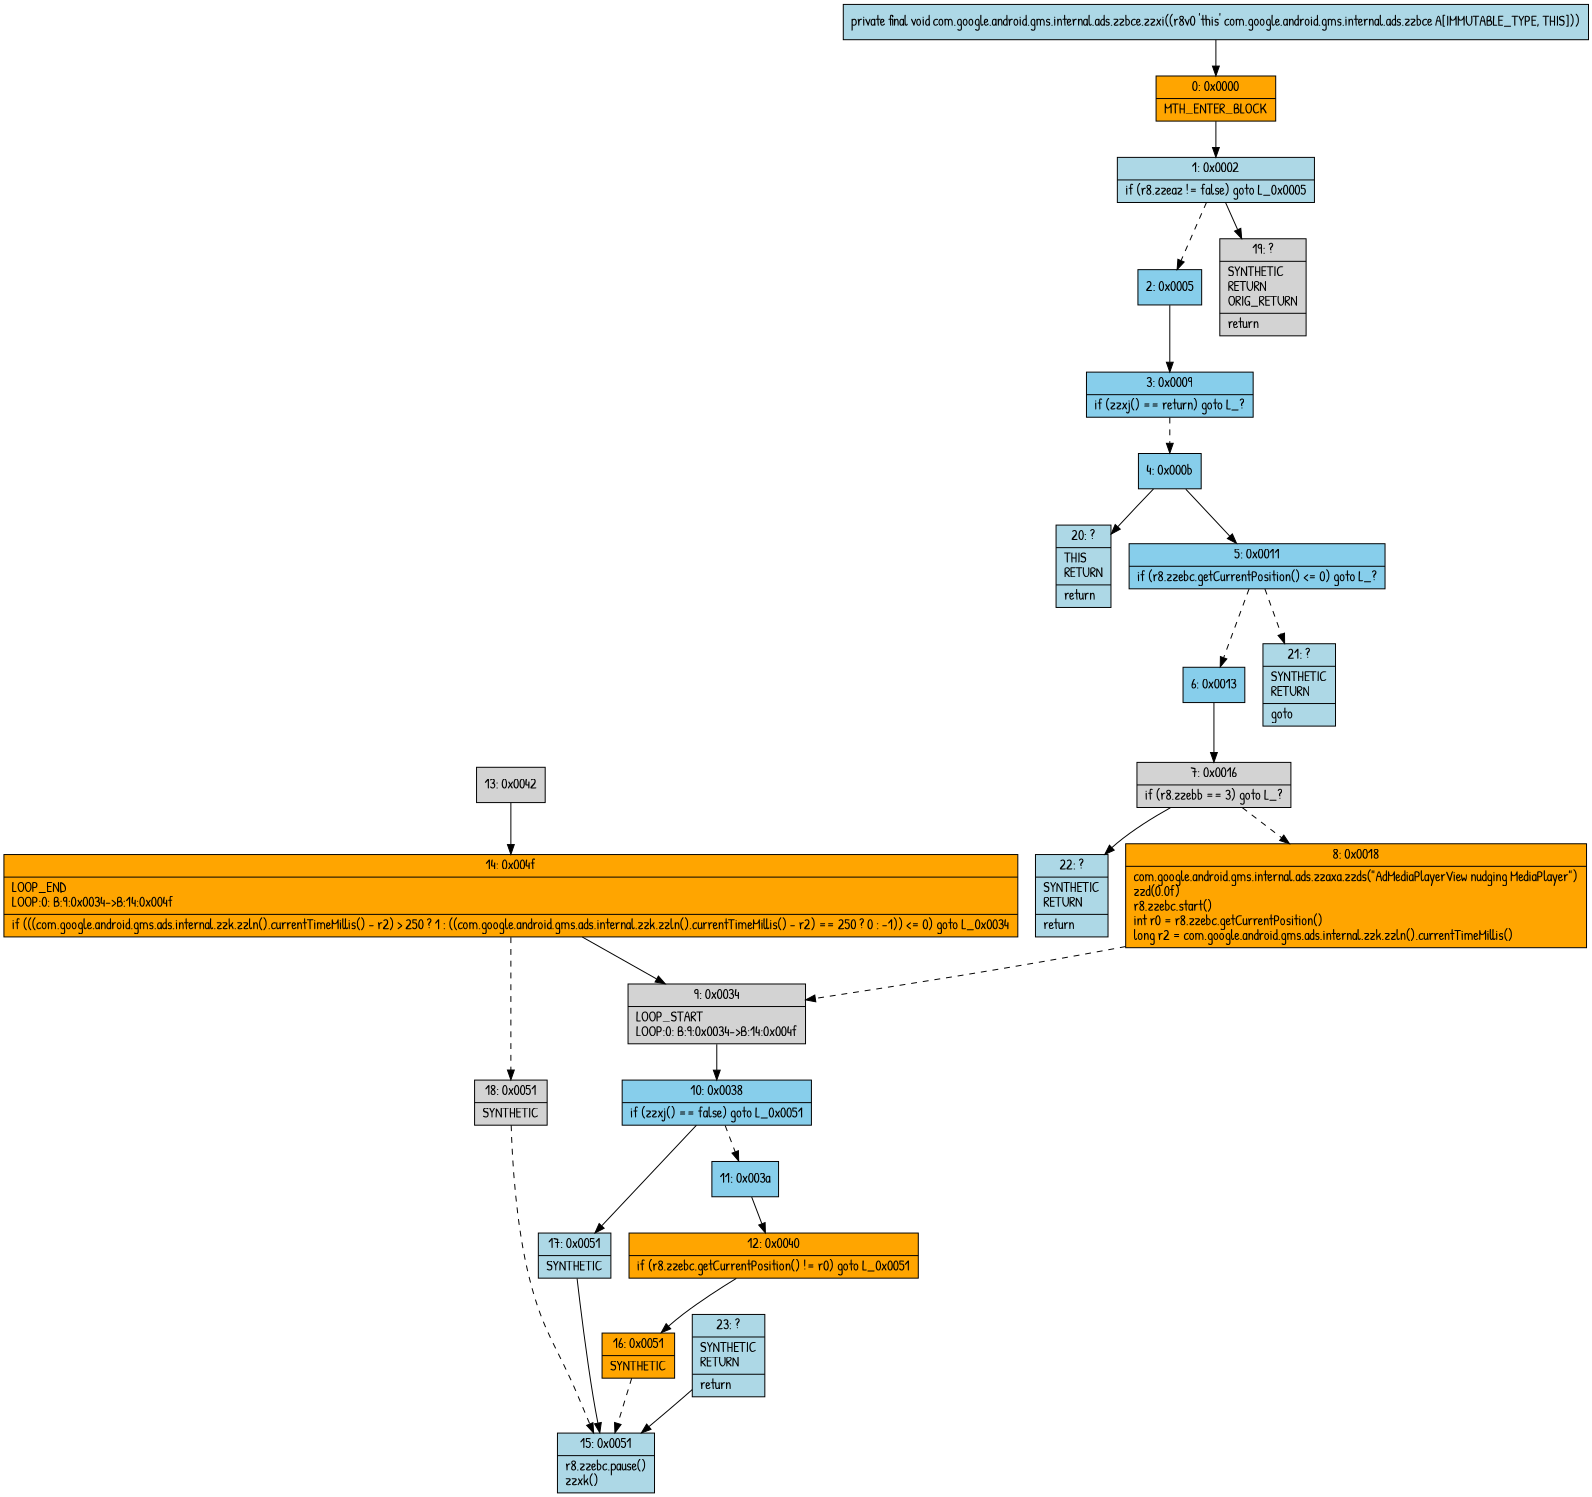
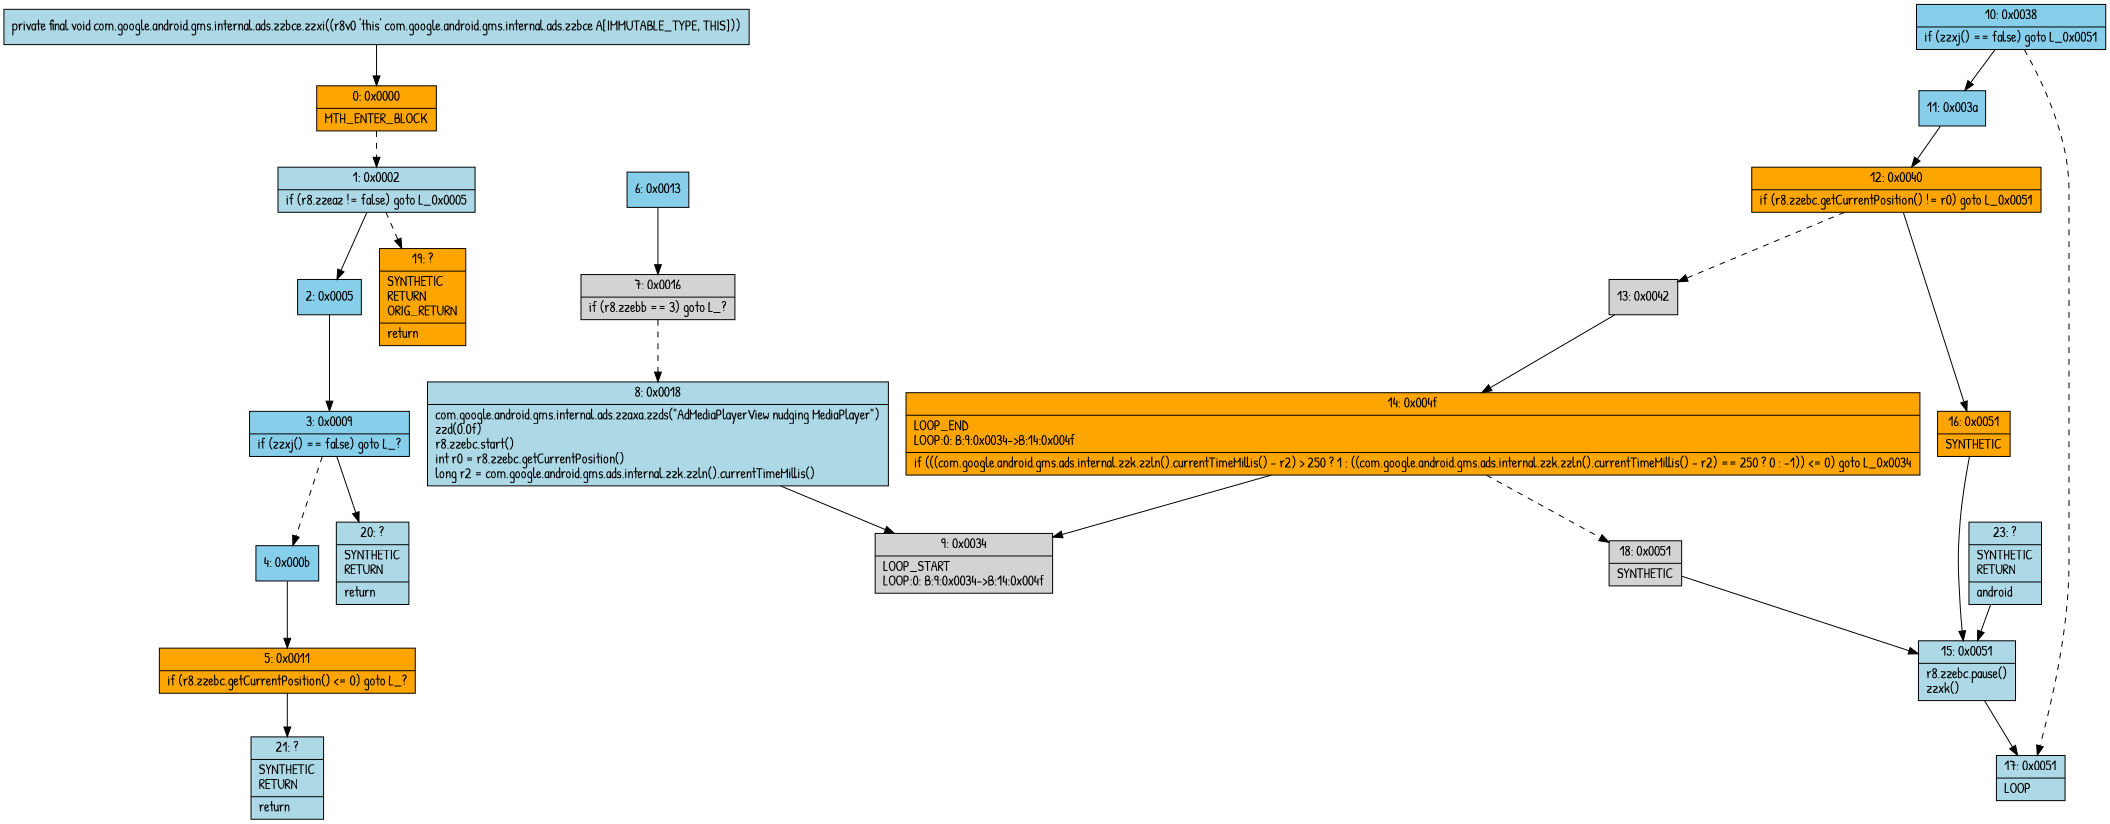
(1216, 134) -> (377, 144)
(1232, 216) -> (392, 226)
(1194, 231) -> (354, 241)
none -> (1766, 245)
(1263, 287) -> (423, 297)
(1170, 405) -> (329, 445)
(1136, 508) -> (346, 485)
(1076, 558) -> (373, 555)
(1257, 566) -> (287, 671)
(1273, 611) -> (287, 710)
(1236, 623) -> none
(1282, 714) -> (275, 807)
(1072, 896) -> none
(1356, 896) -> (658, 434)
(971, 974) -> (833, 508)
(717, 1057) -> none
(730, 1139) -> (1983, 66)
(649, 1175) -> (2069, 395)
(575, 1266) -> (2018, 789)
(530, 1280) -> (1795, 613)
(586, 1351) -> (1999, 724)
(716, 1385) -> (1995, 593)
(625, 1401) -> (1959, 543)
